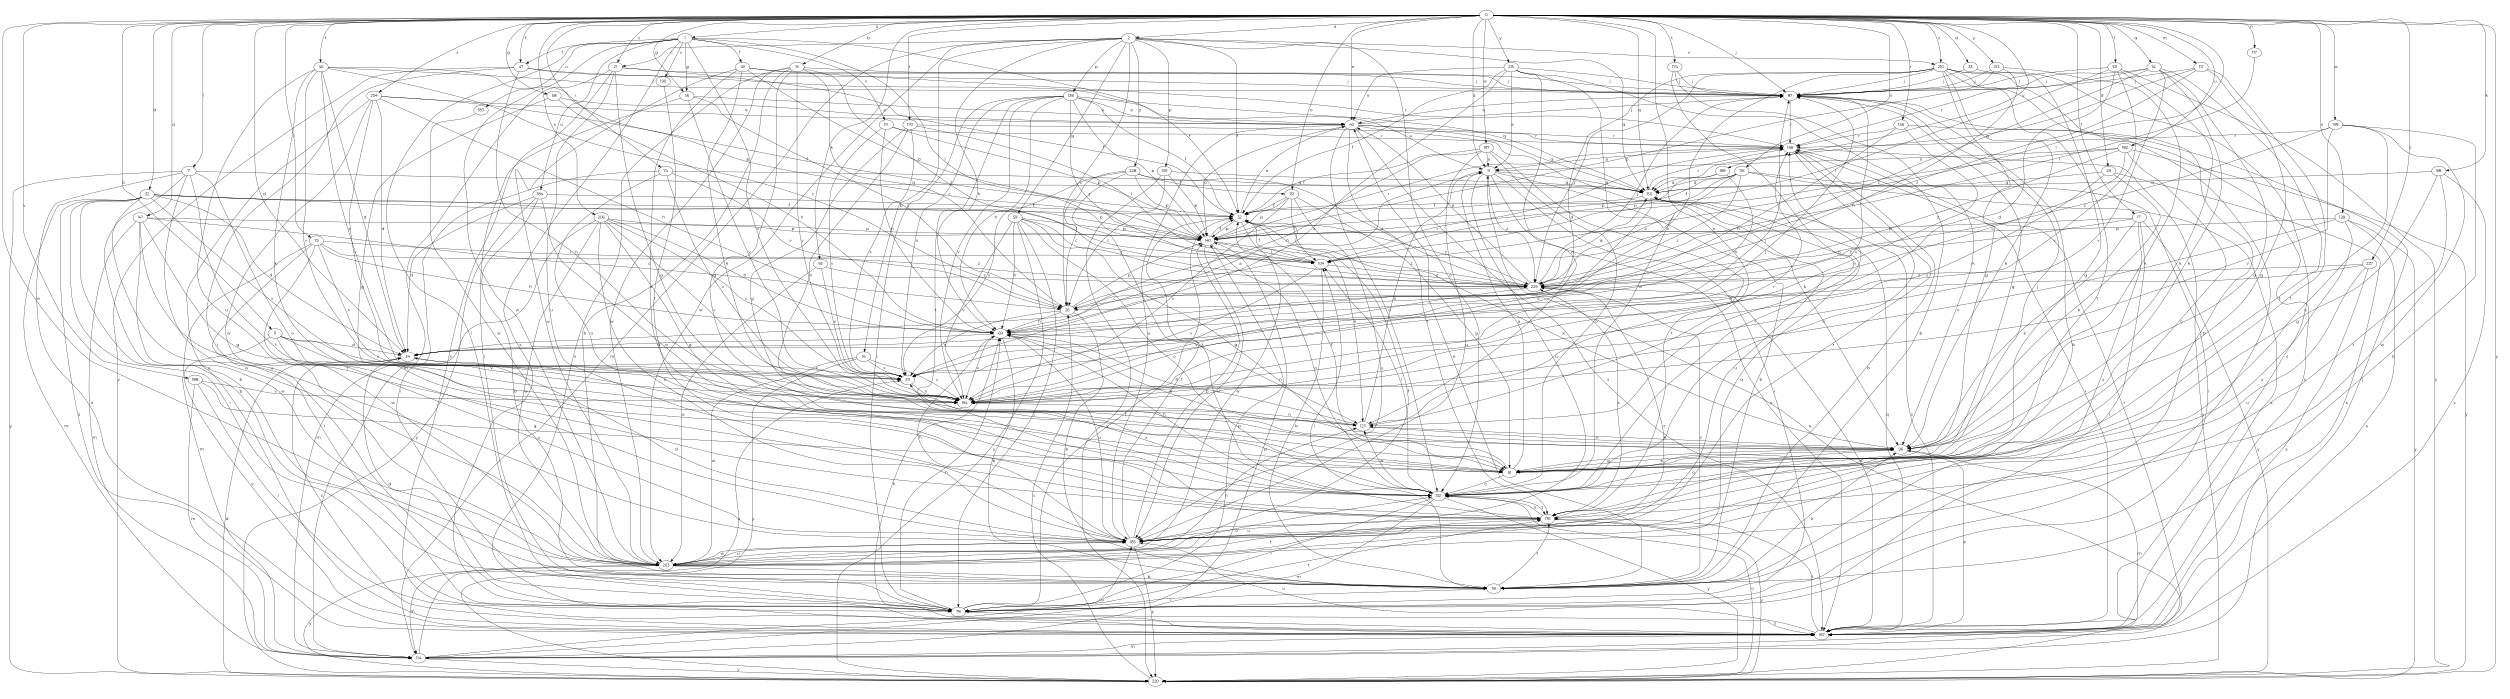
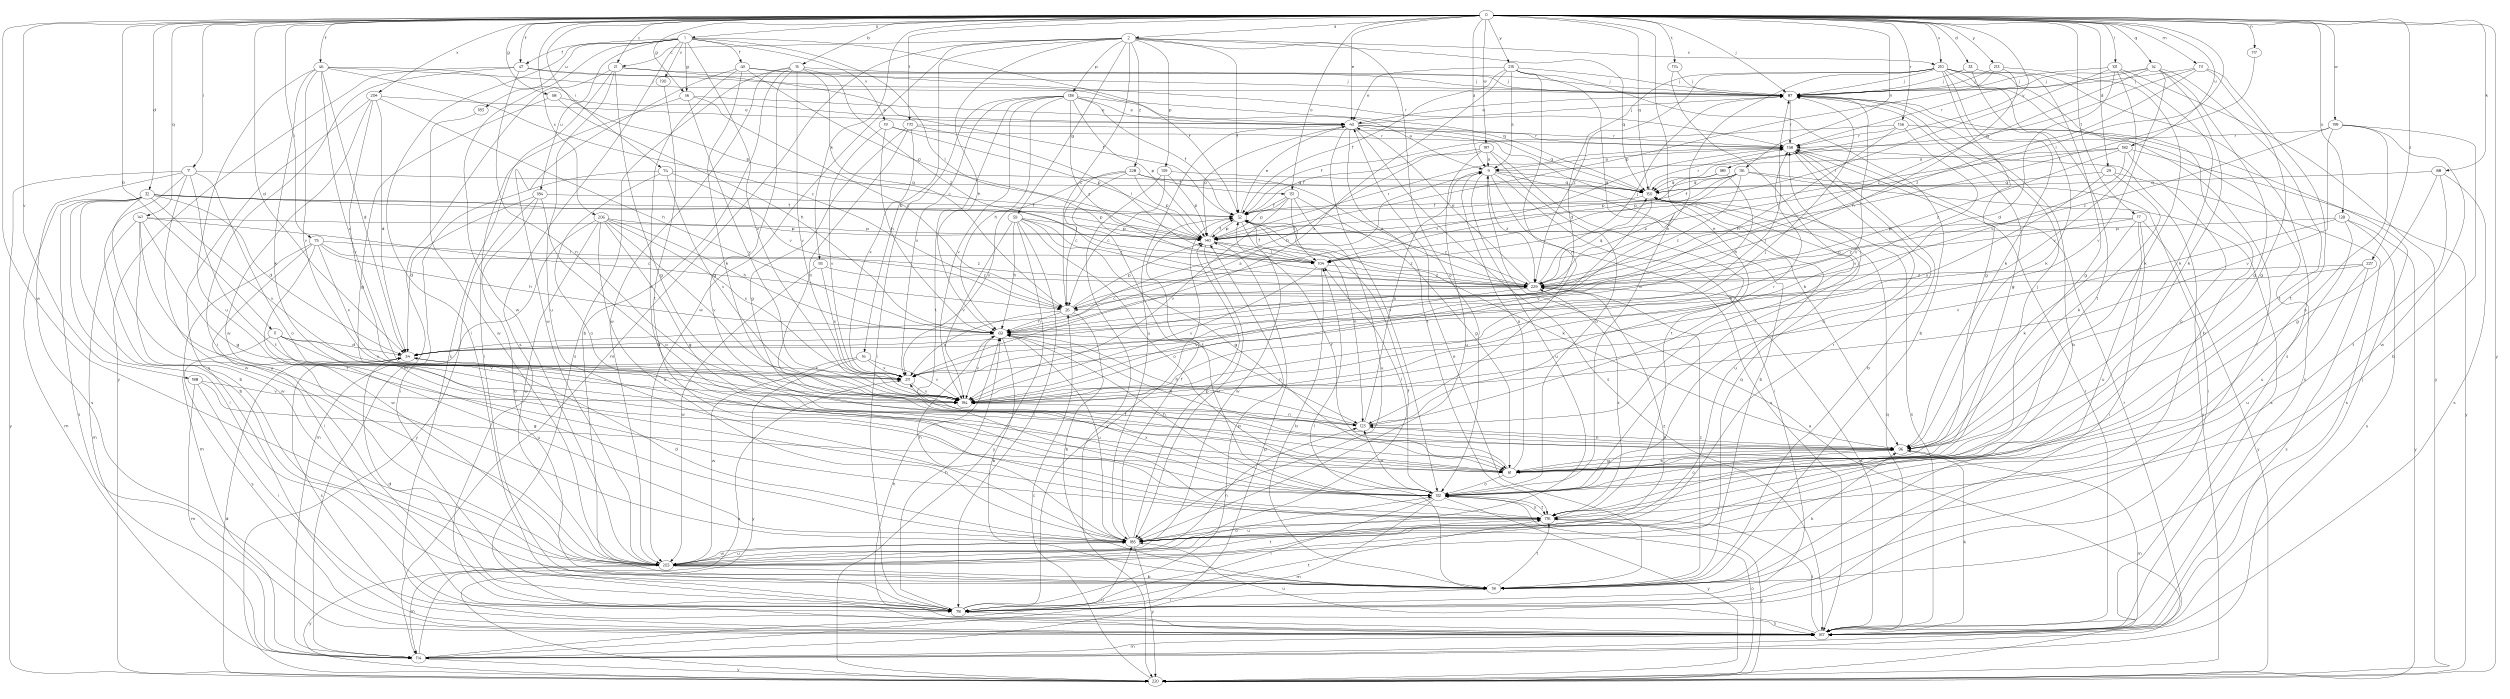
(805, 161) -> (1562, 139)
(1944, 188) -> (2046, 258)
(1314, 366) -> none
